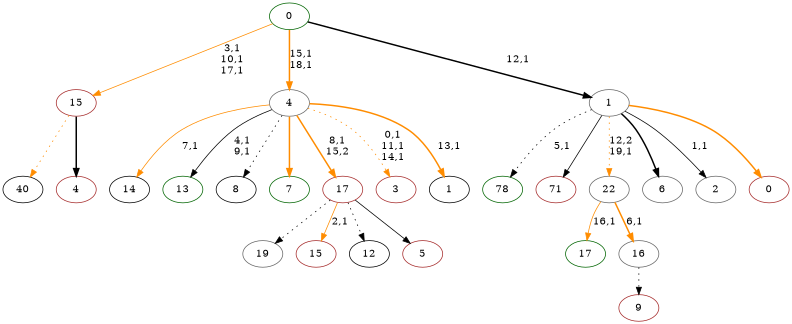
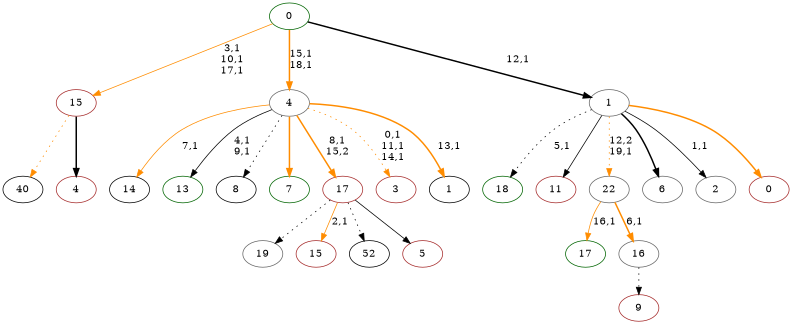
(503, 190) -> (503, 190)
(556, 190) -> (556, 190)
(369, 254) -> (369, 254)
